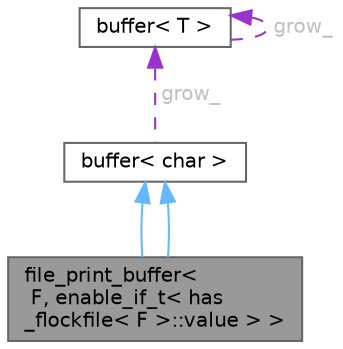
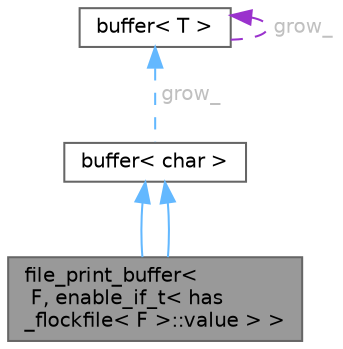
(155, 105) -> (155, 105)
